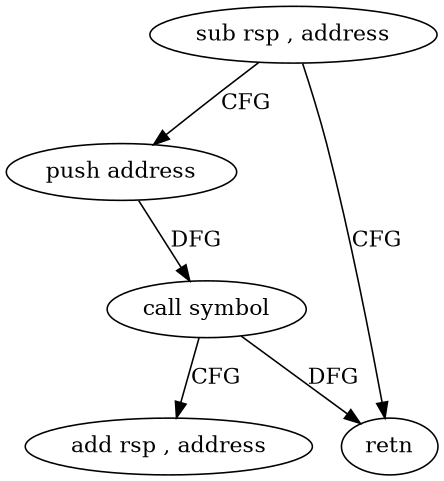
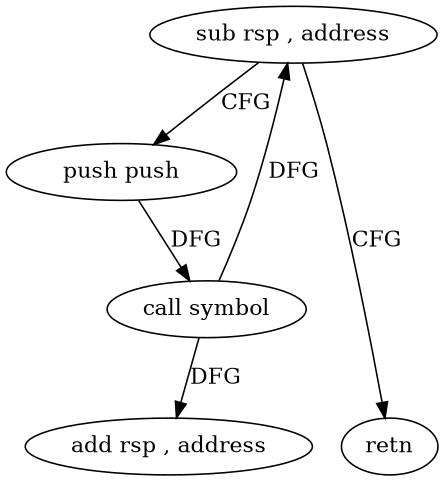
(121, 172) -> (121, 172)
(294, 375) -> (257, 182)
(216, 378) -> (216, 378)
